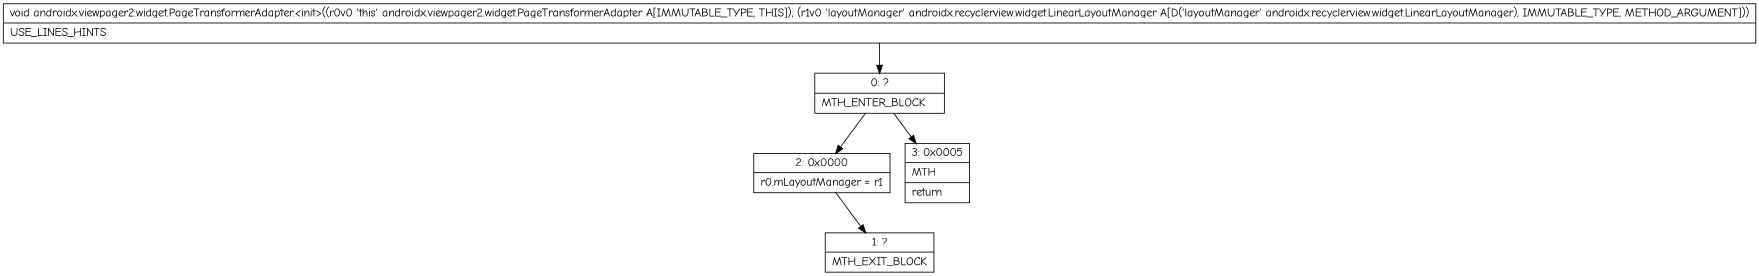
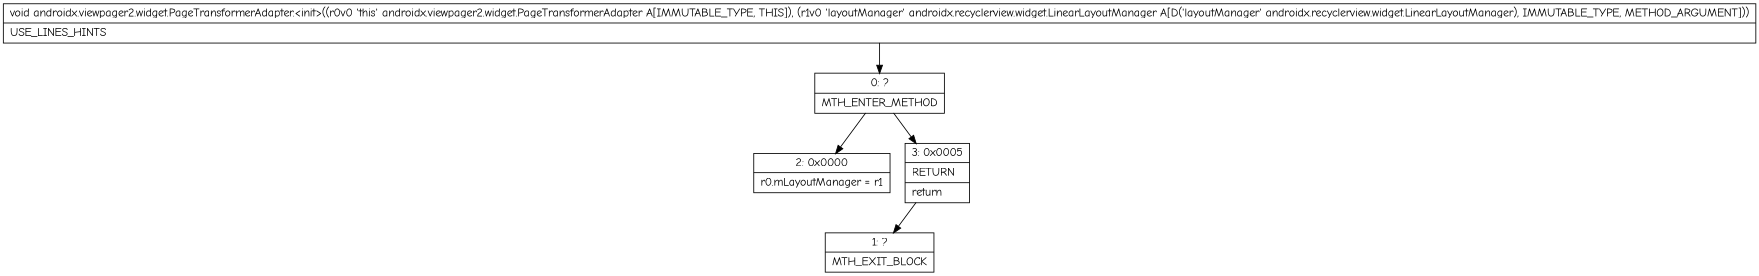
(873, 103) -> (880, 103)
(924, 172) -> (934, 172)
(848, 209) -> (907, 214)
